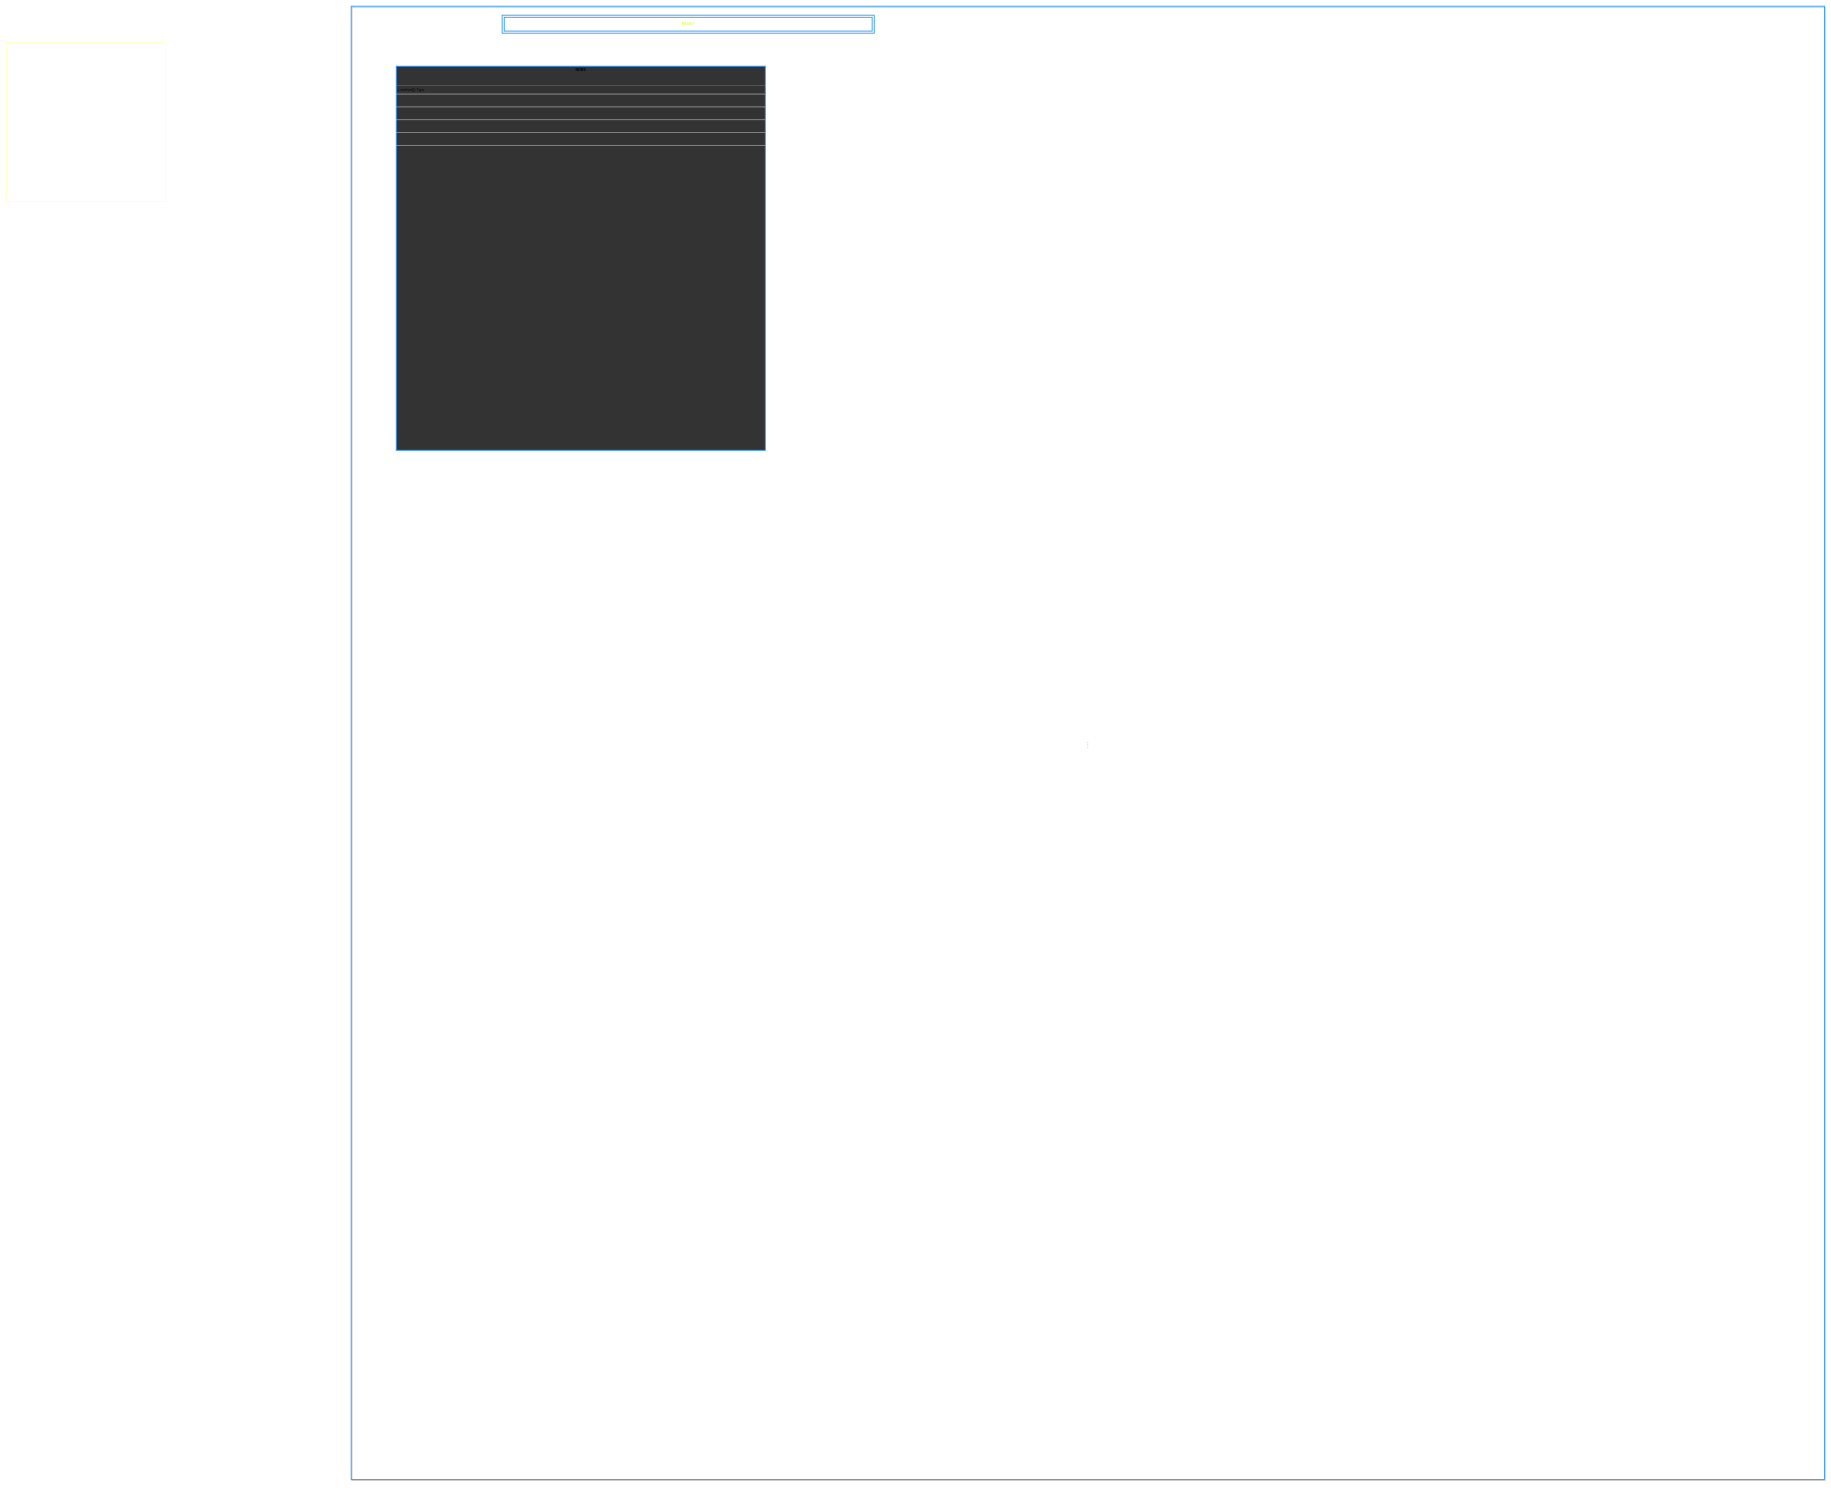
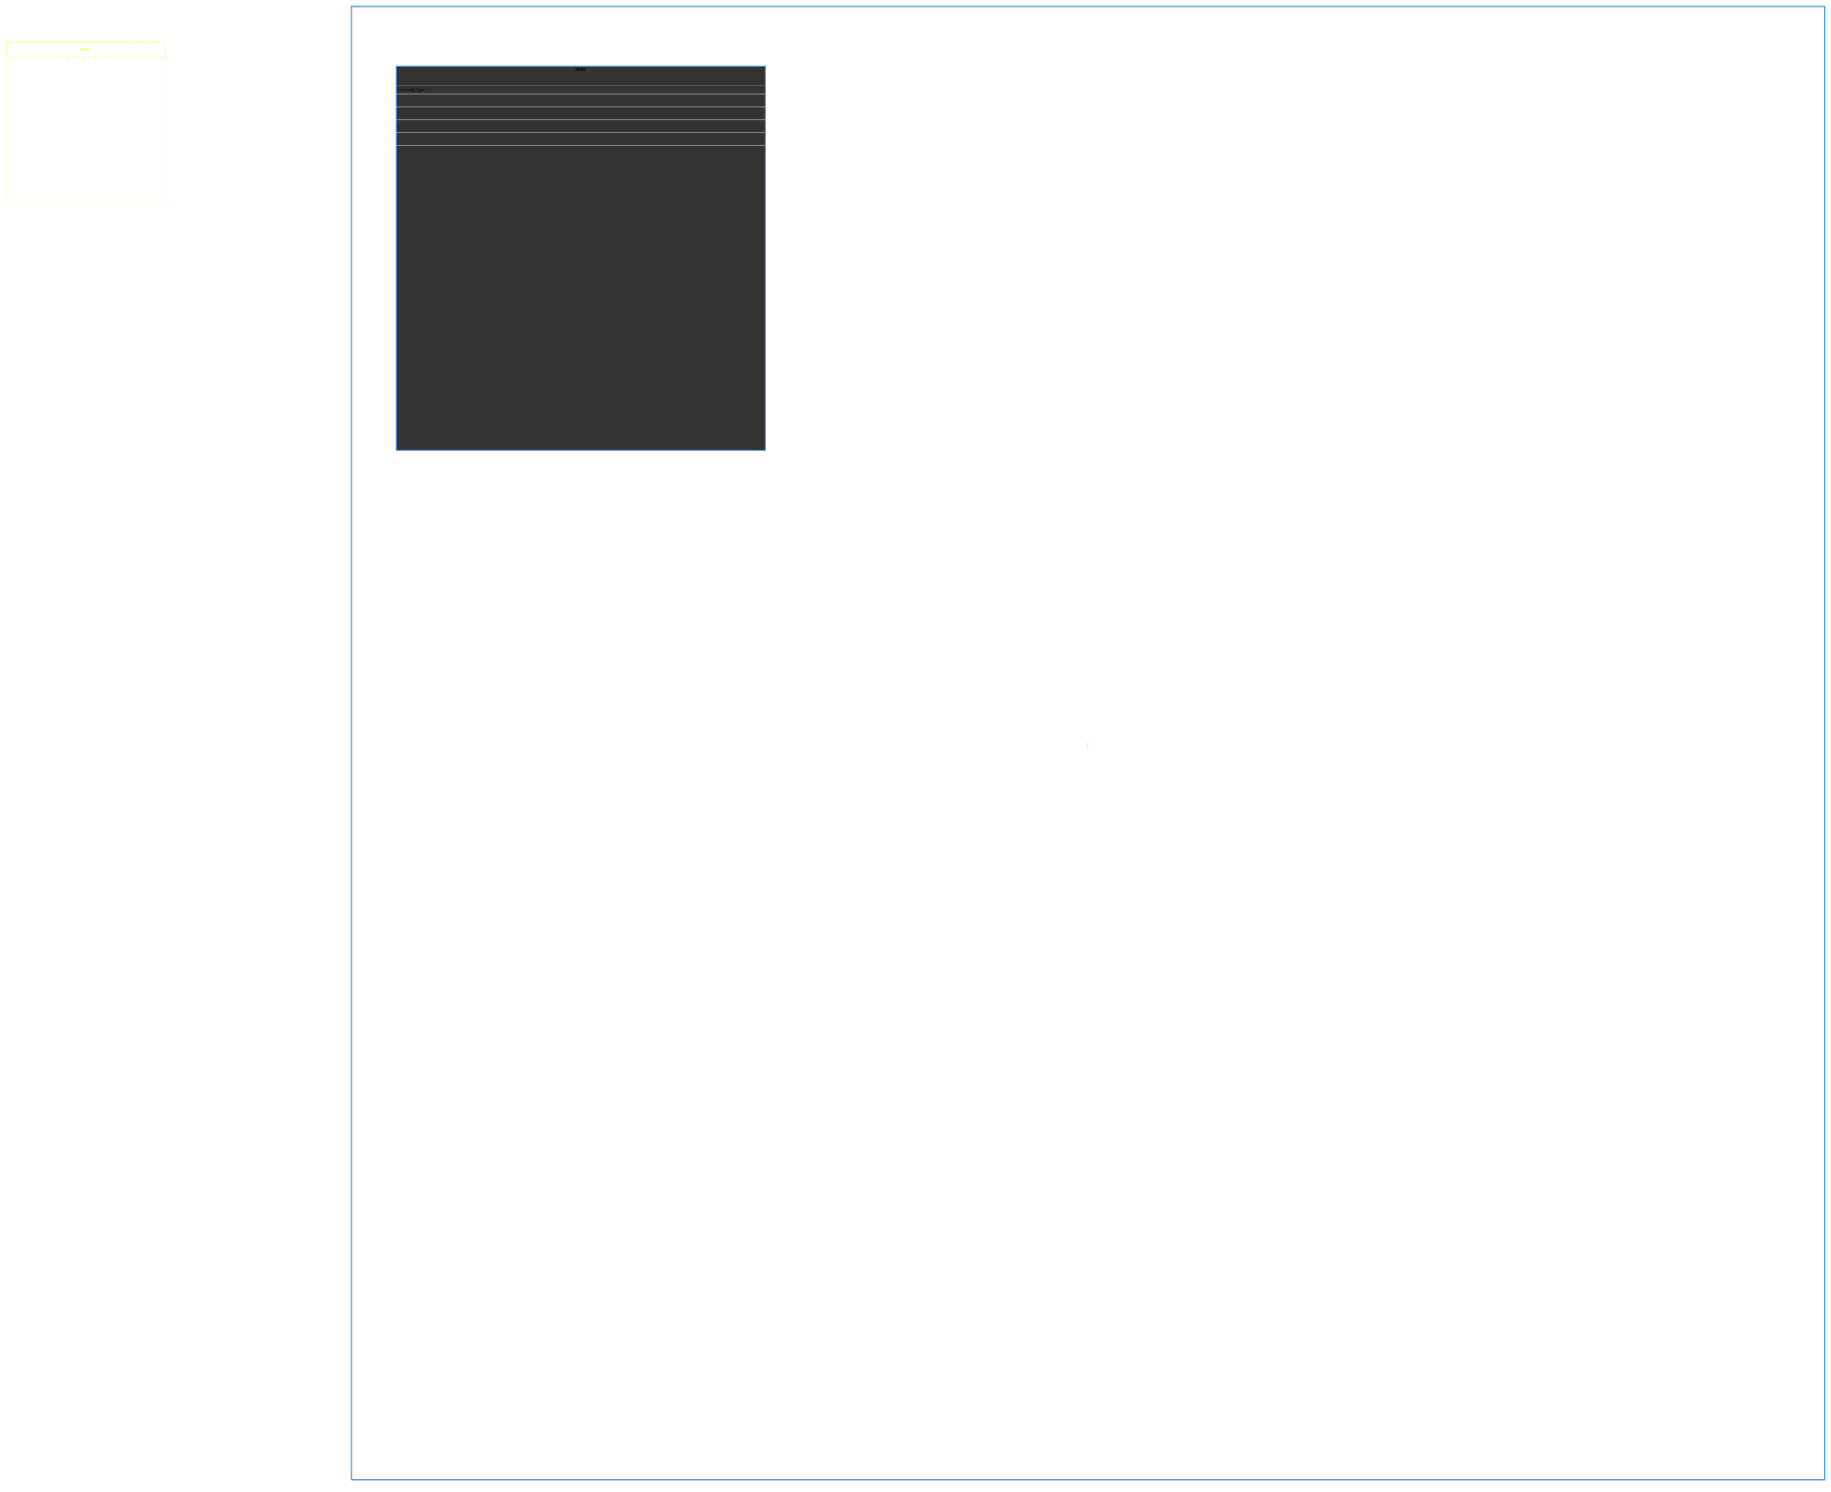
(688, 24) -> none
none -> (86, 50)
